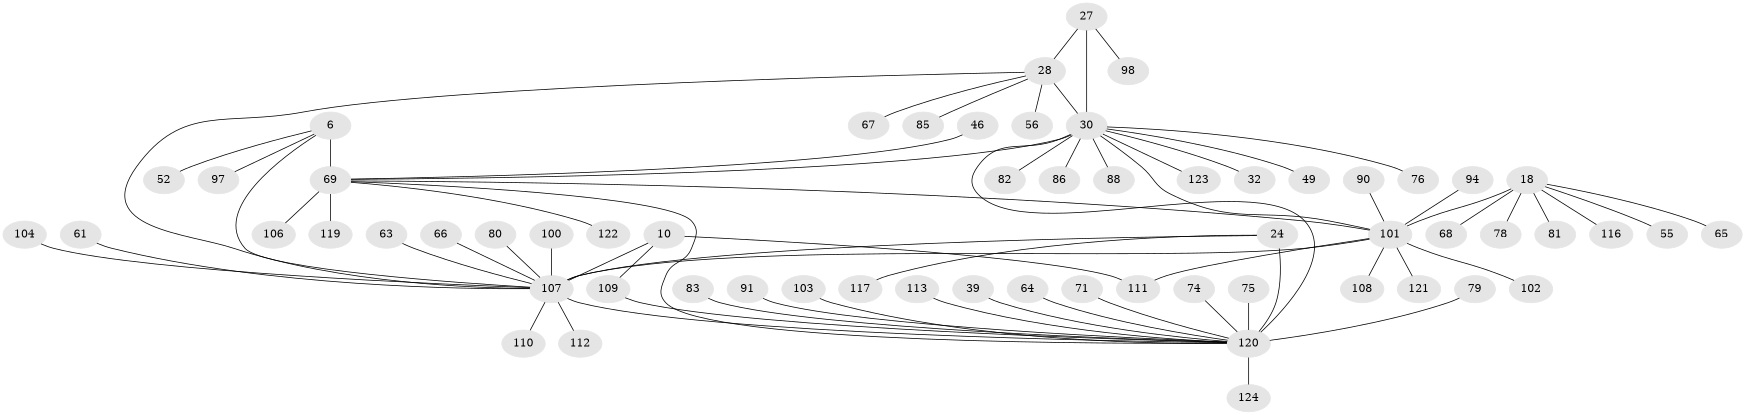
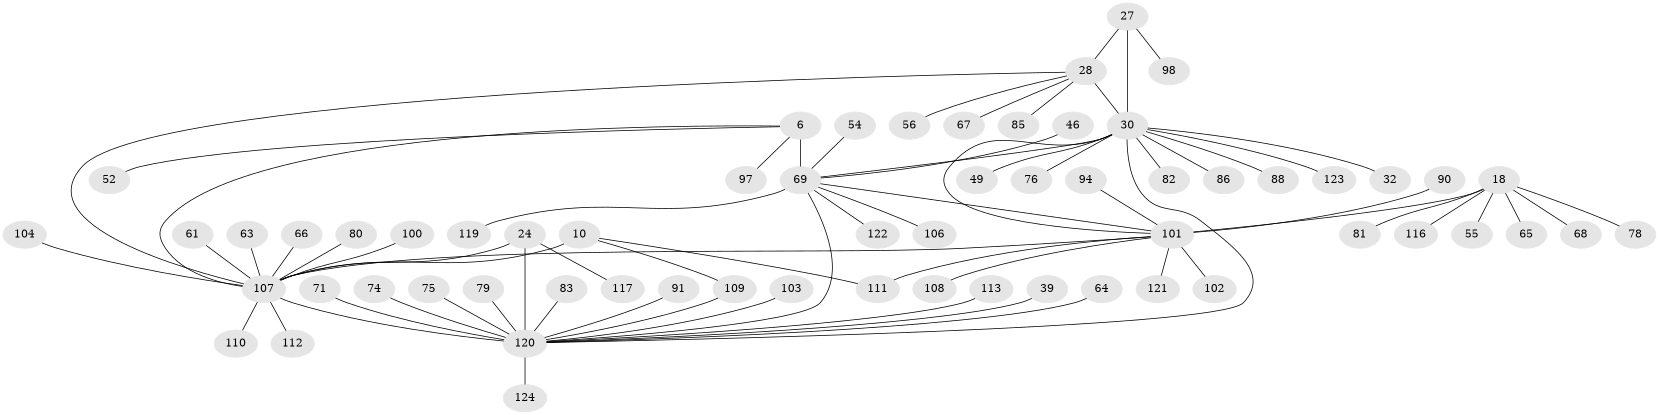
none -> (855, 126)
